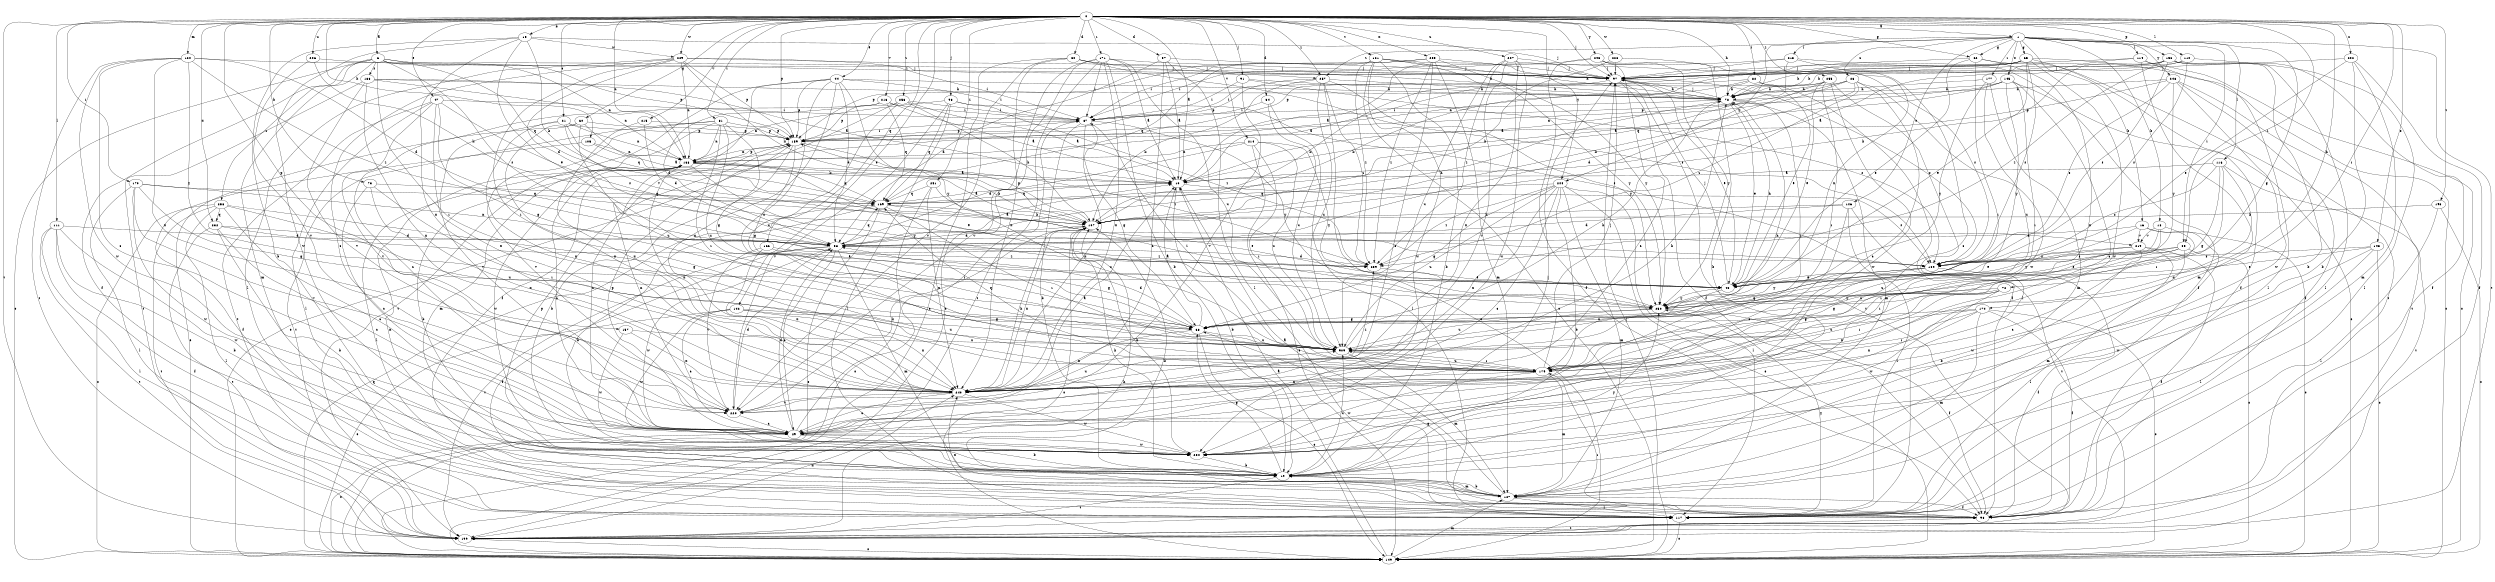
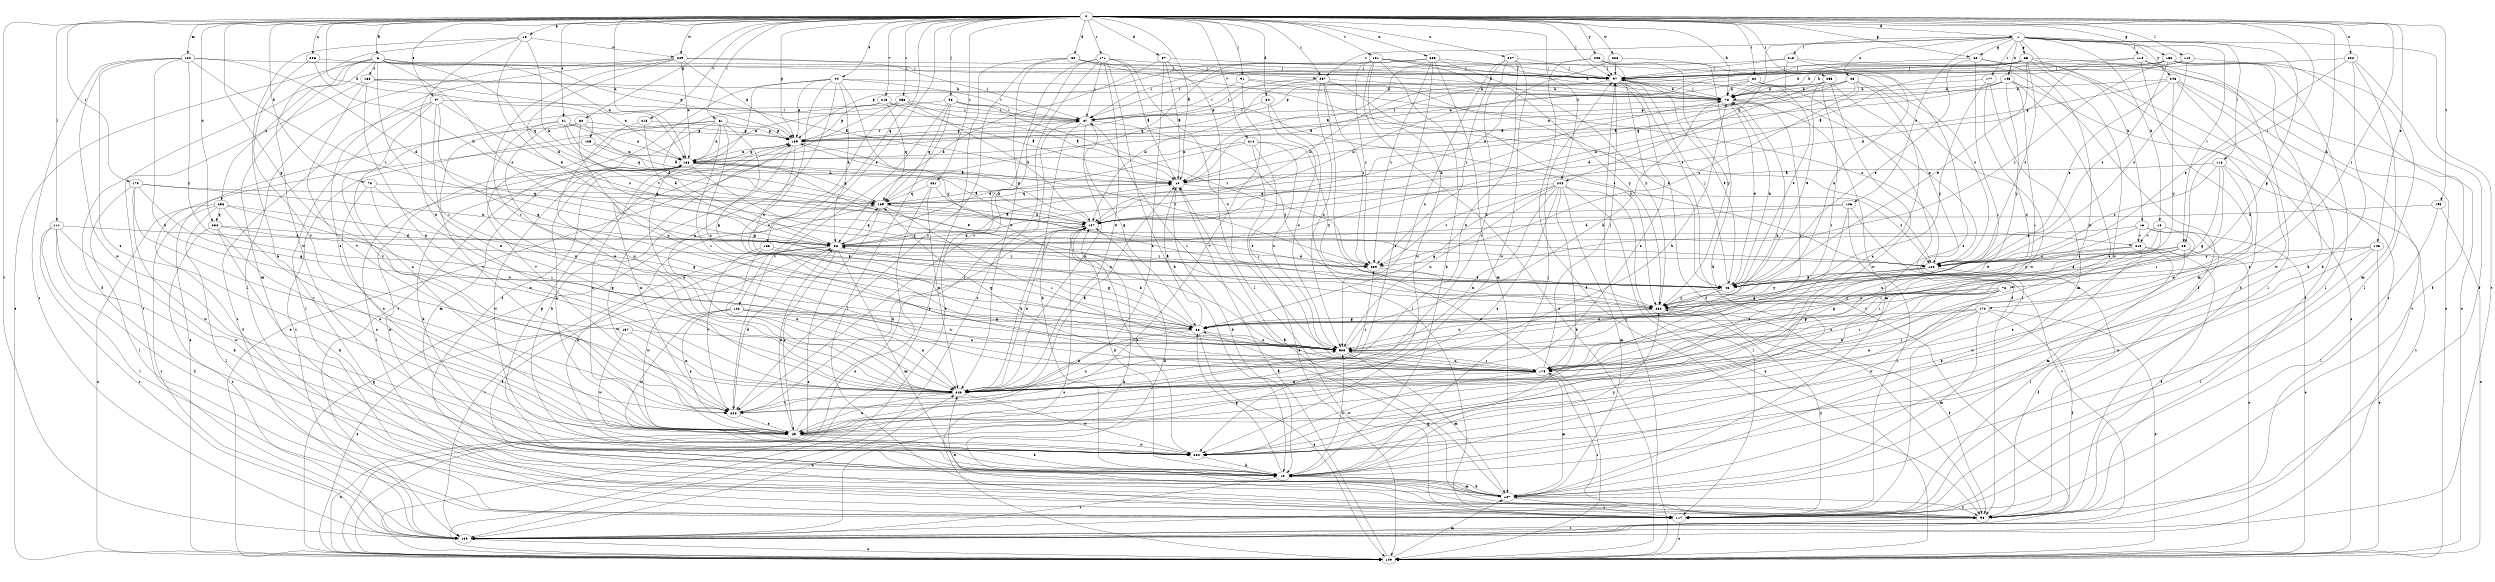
(1071, 43) -> none
none -> (1007, 111)
none -> (1586, 145)
(873, 169) -> none
